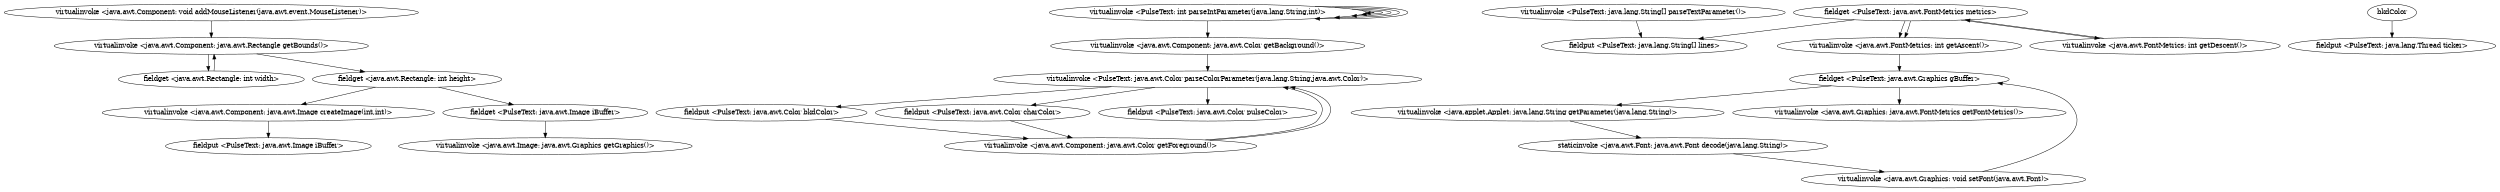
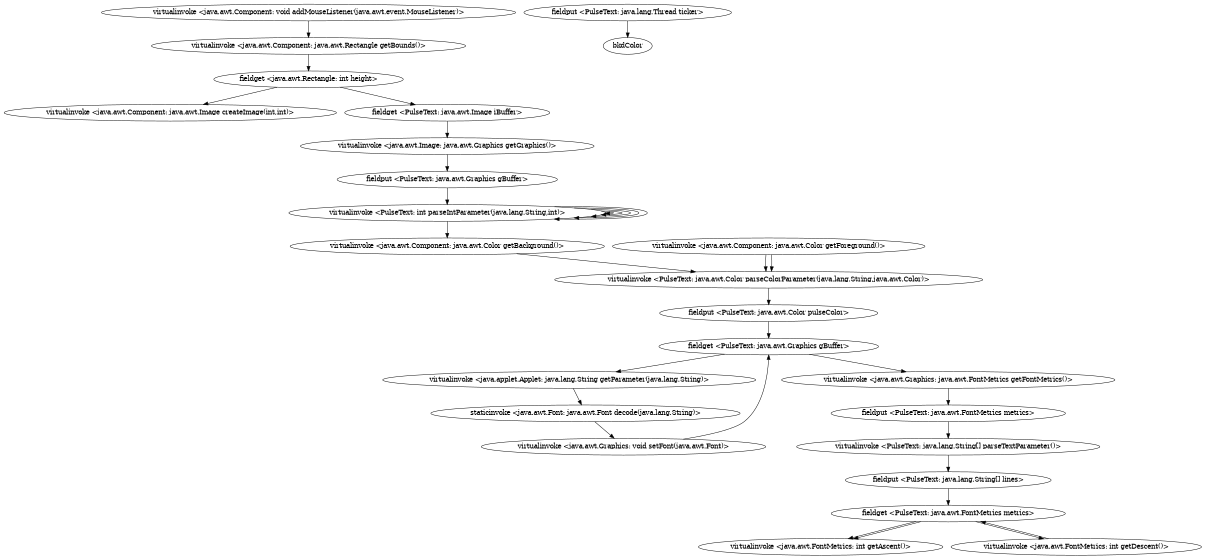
(2392, 27) -> (628, 27)
(1779, 29) -> (948, 495)
(1899, 60) -> (769, 328)
(211, 79) -> none
(761, 113) -> none
(983, 113) -> none
(268, 146) -> none
none -> (447, 180)
none -> (948, 413)
